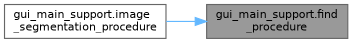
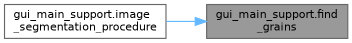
(277, 21) -> (277, 21)
